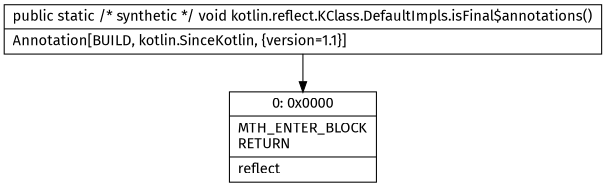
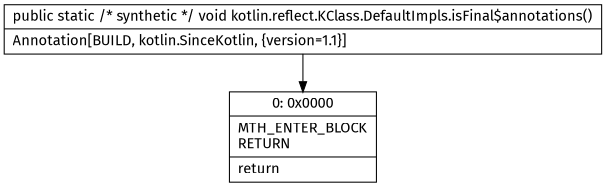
(259, 169) -> (259, 169)
